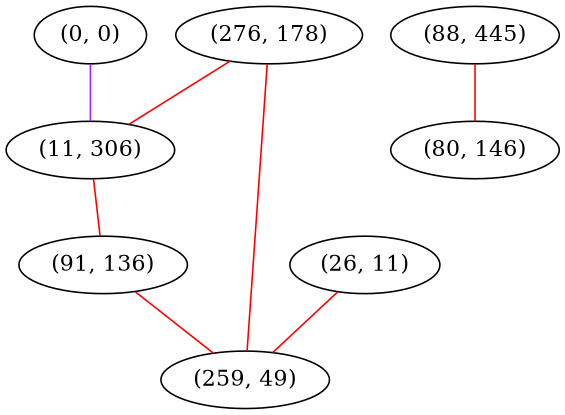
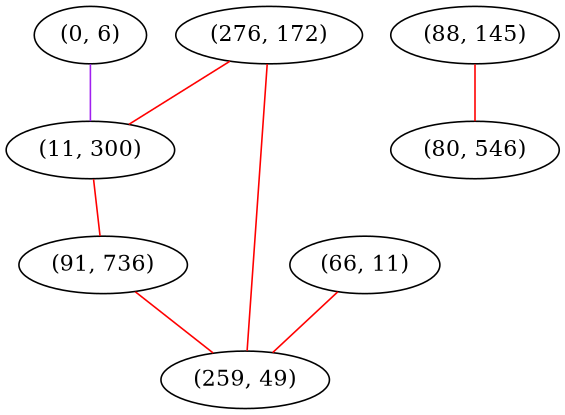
(90, 35) -> (90, 35)
(269, 35) -> (269, 35)
(475, 35) -> (475, 35)
(90, 150) -> (90, 150)
(475, 150) -> (475, 150)
(103, 265) -> (103, 265)
(365, 265) -> (365, 265)
